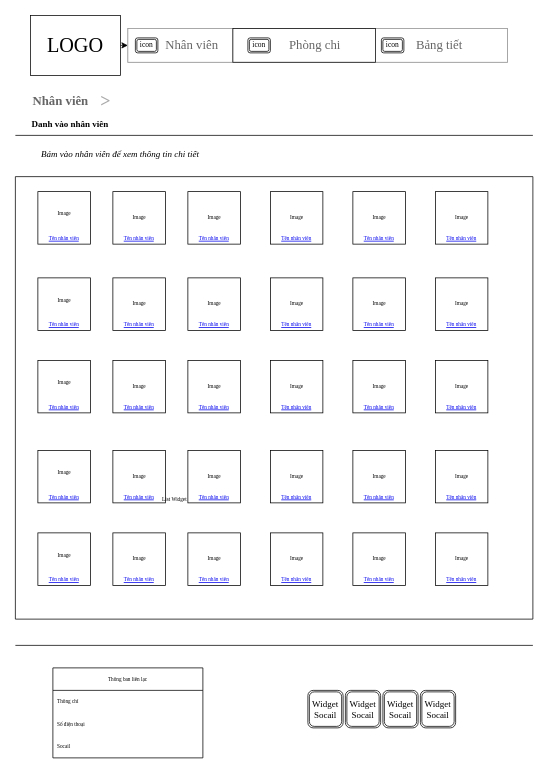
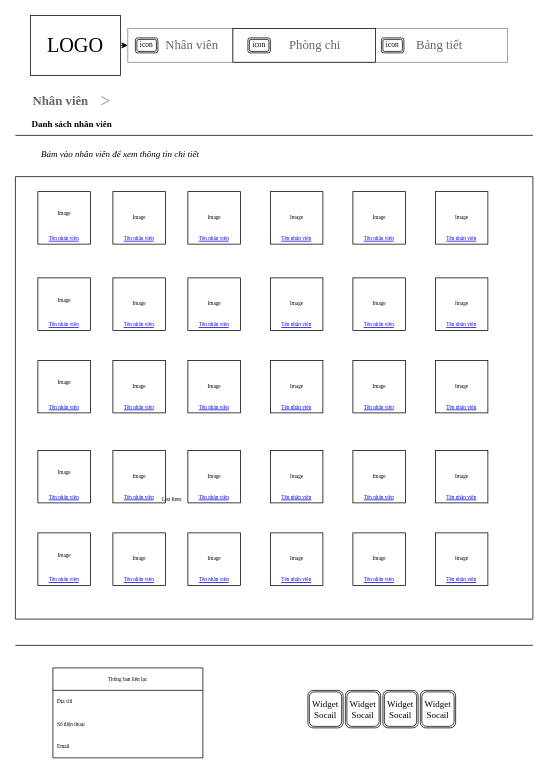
(73, 124) -> (75, 124)
(176, 499) -> (174, 499)
(70, 701) -> (67, 701)
(64, 746) -> (63, 746)
